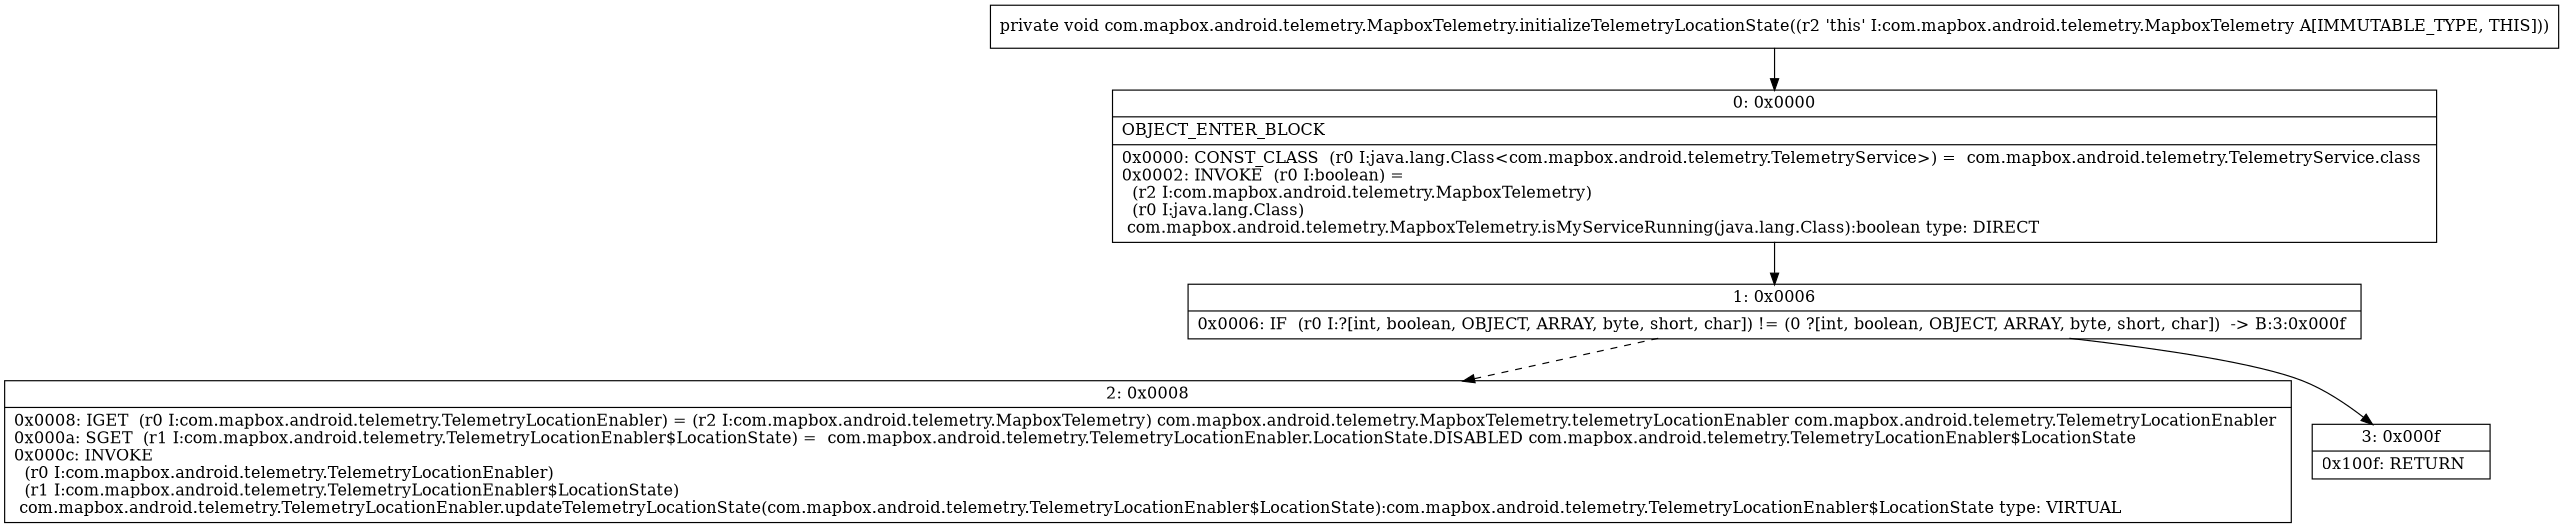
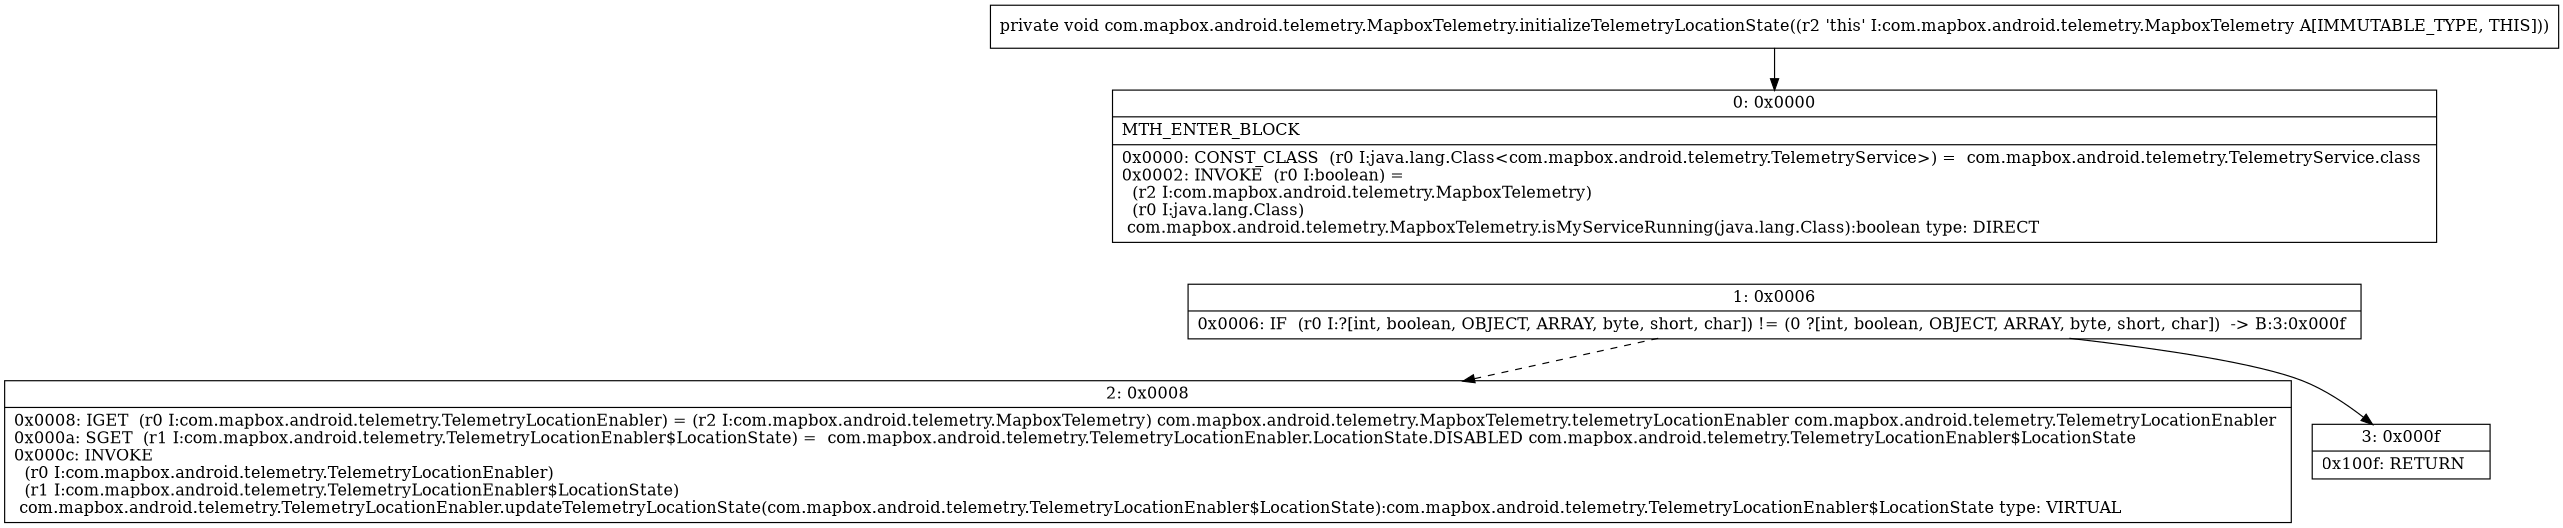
(1224, 130) -> (1211, 130)
(1775, 257) -> none
